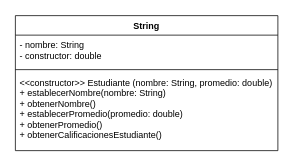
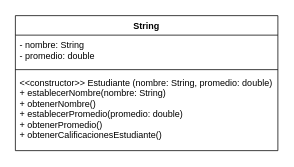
(55, 45) -> (55, 45)
